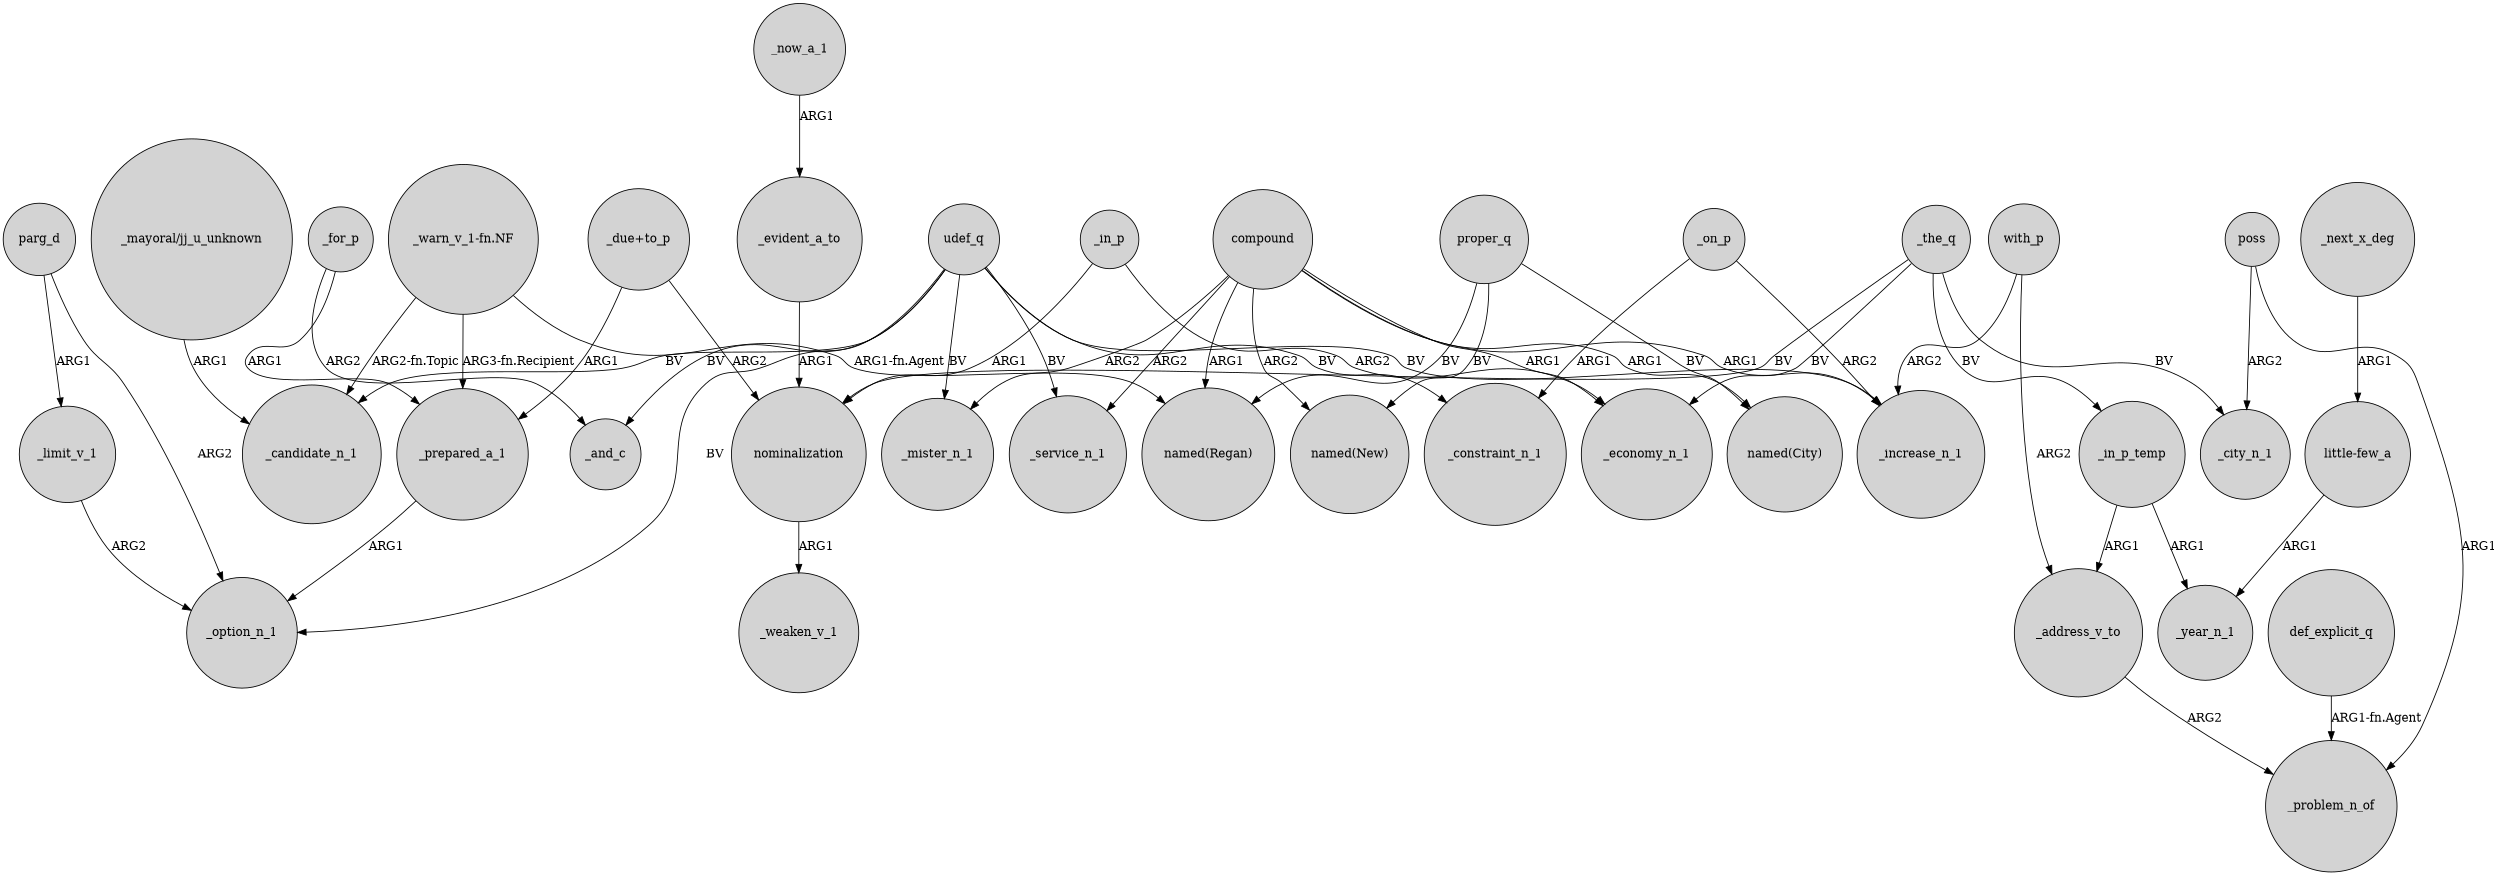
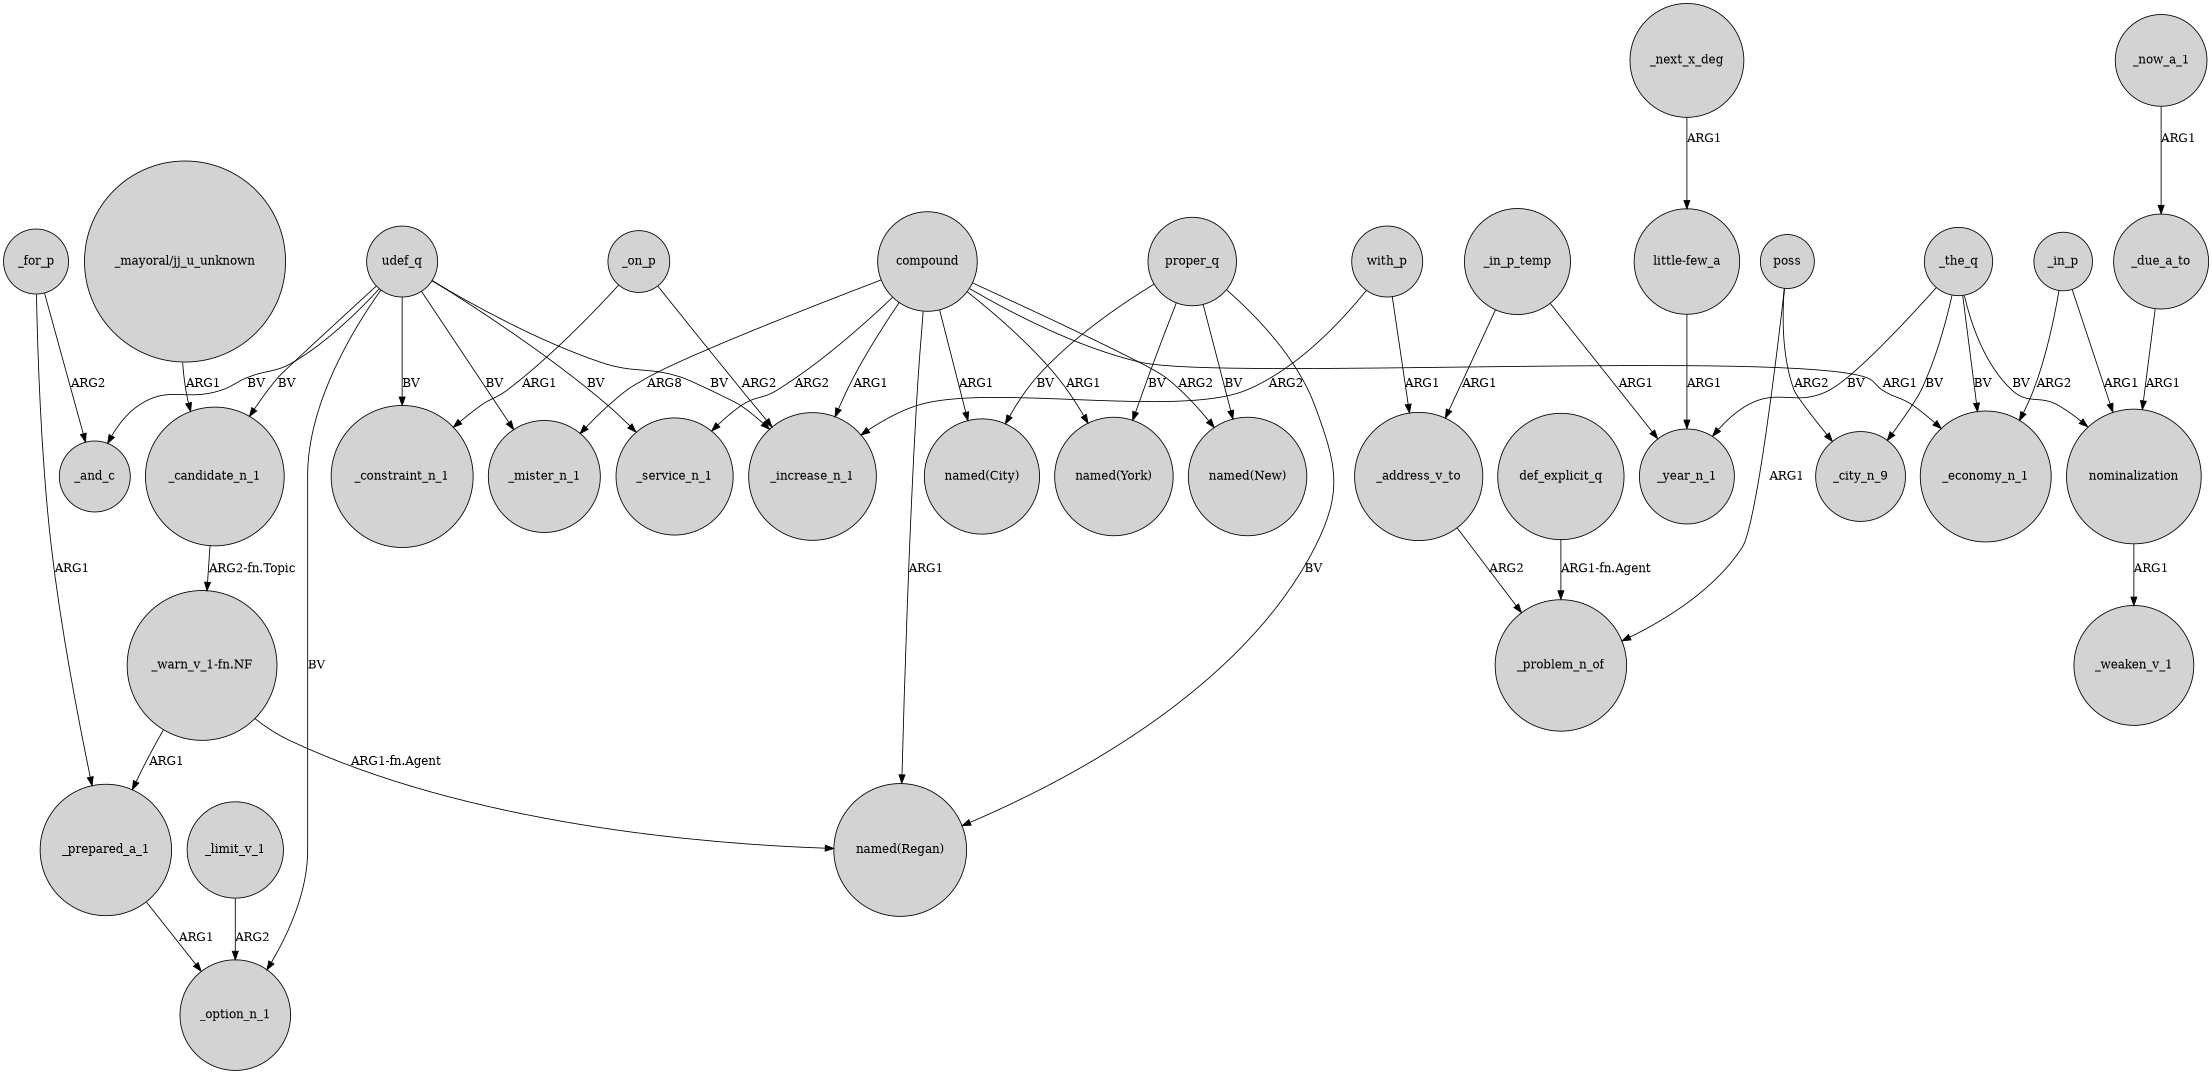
(39, 239) -> none
(639, 239) -> none
(800, 239) -> (2161, 262)
(382, 341) -> (209, 564)
(519, 362) -> (167, 762)
(1123, 362) -> (665, 384)
(1980, 379) -> (1840, 383)
(2054, 454) -> (1423, 384)
(2245, 454) -> (1861, 476)
none -> (1114, 476)
